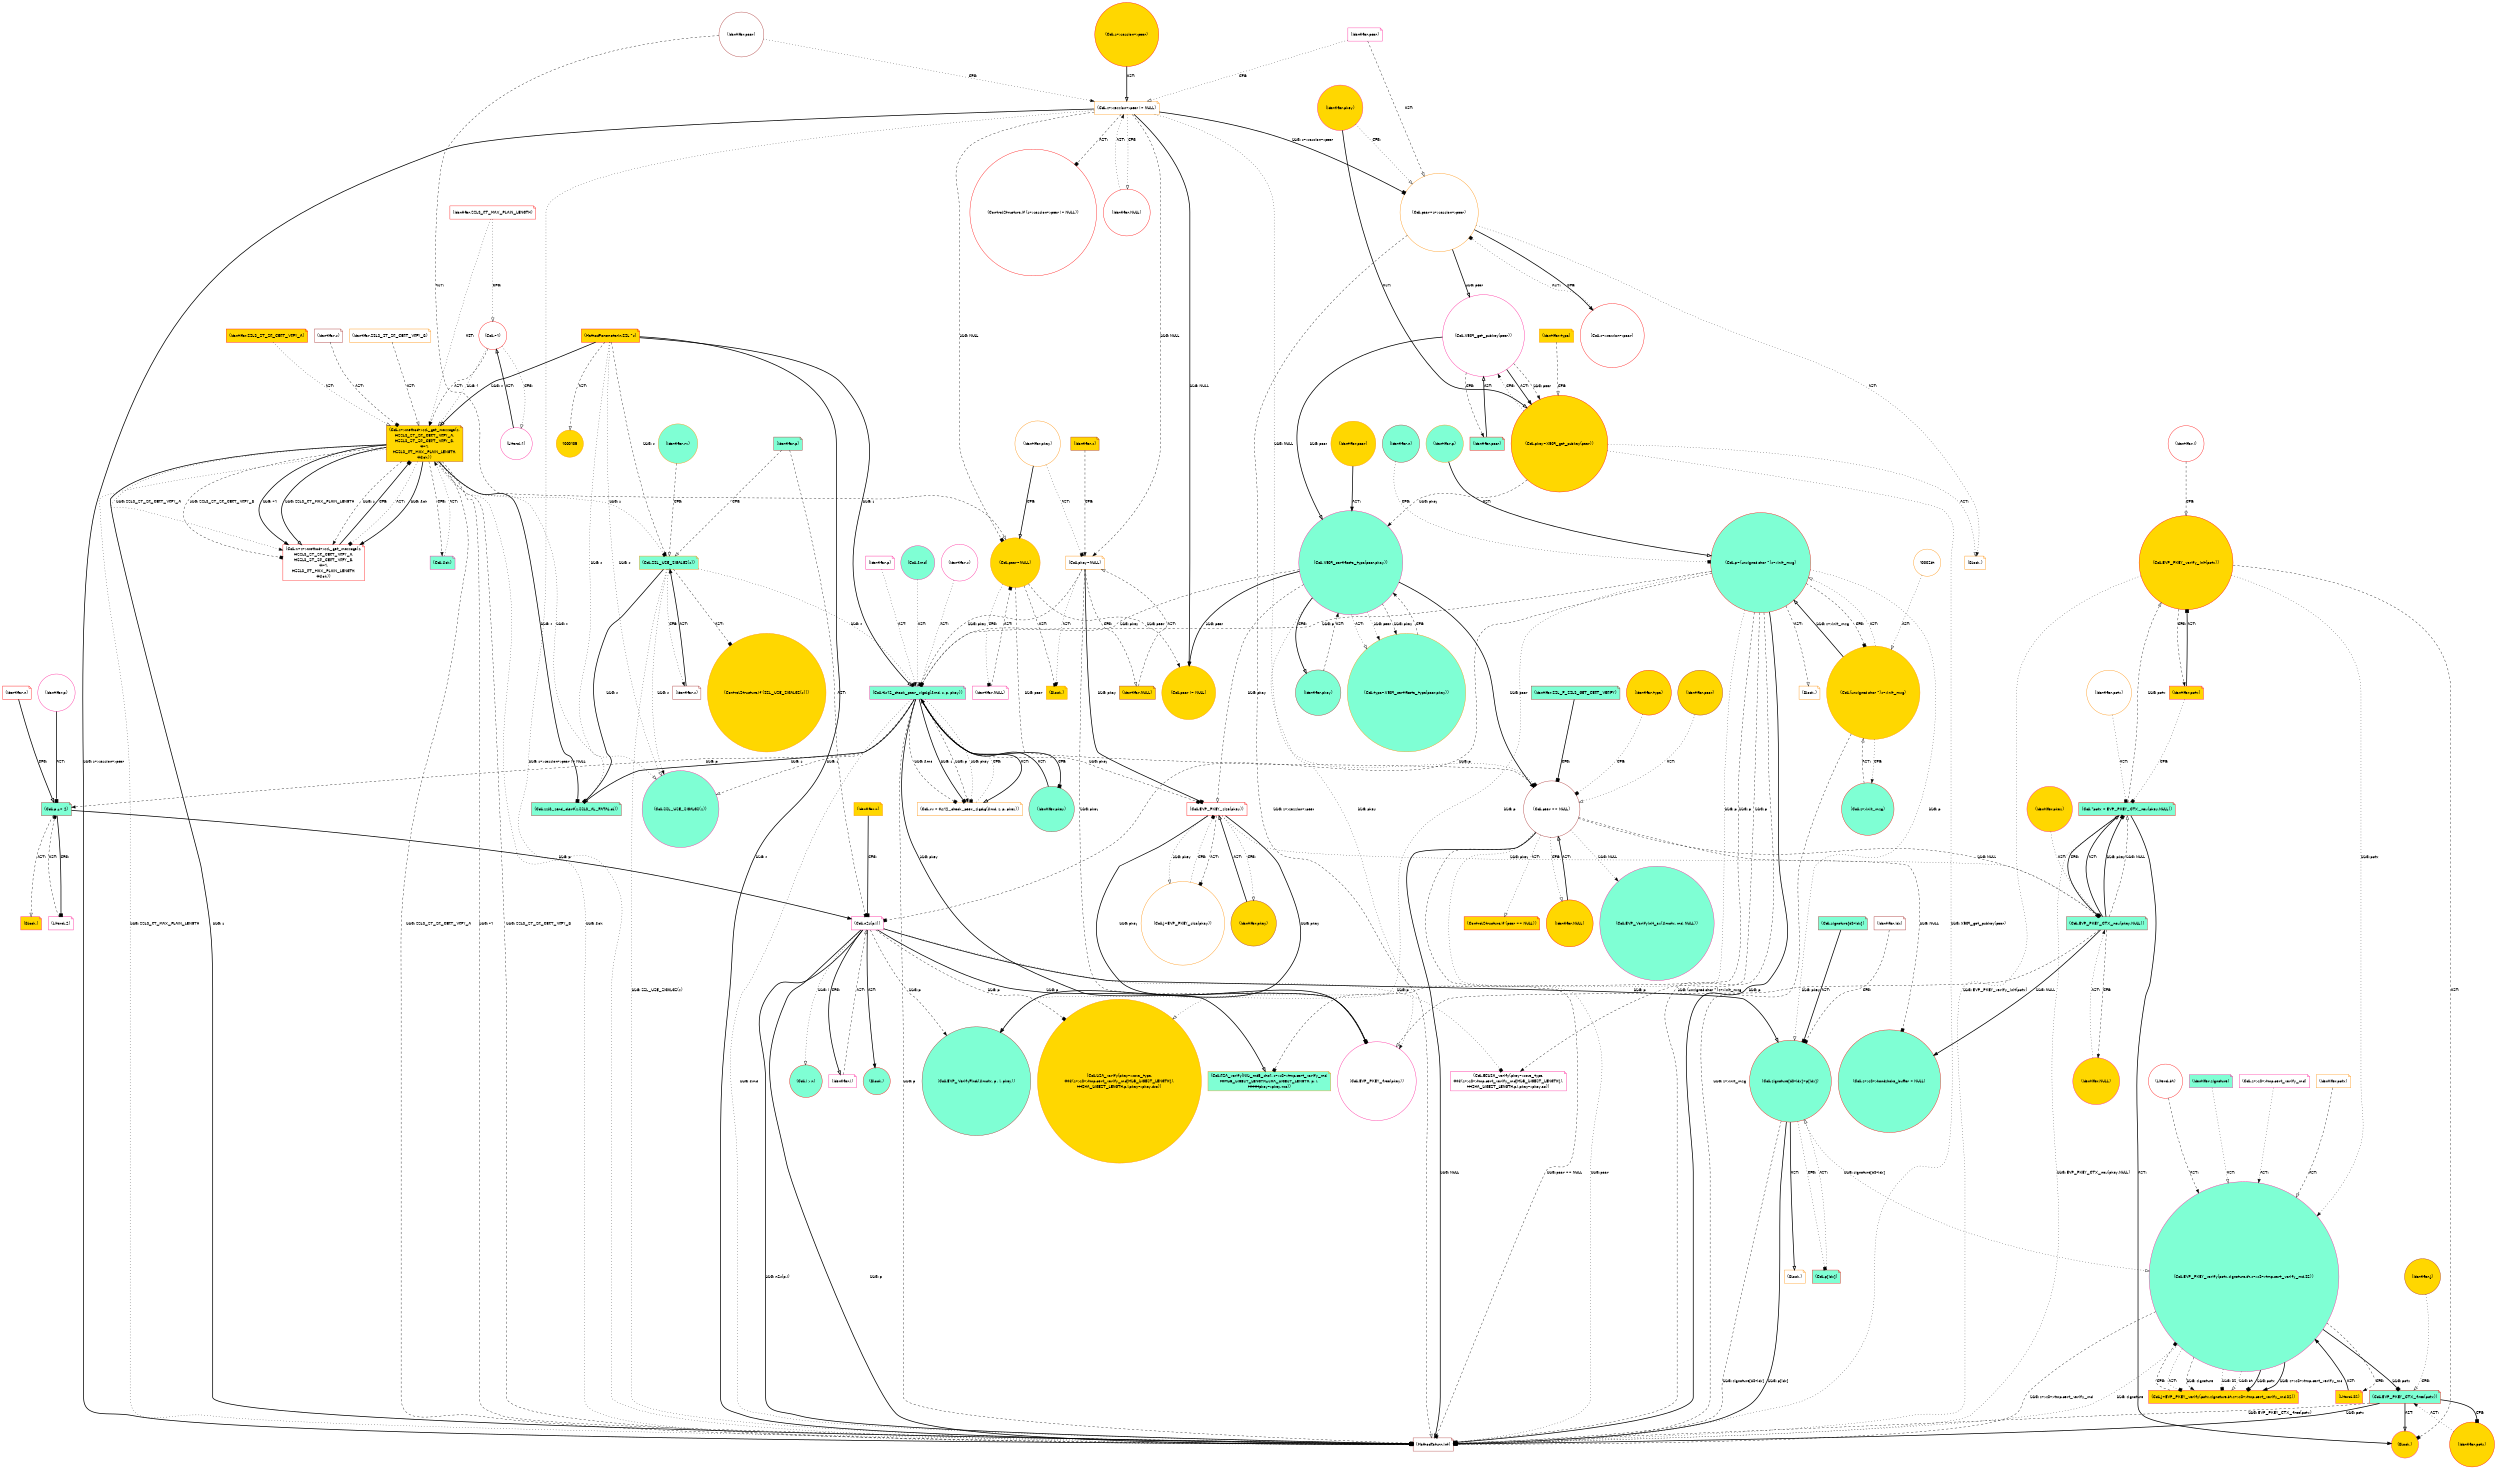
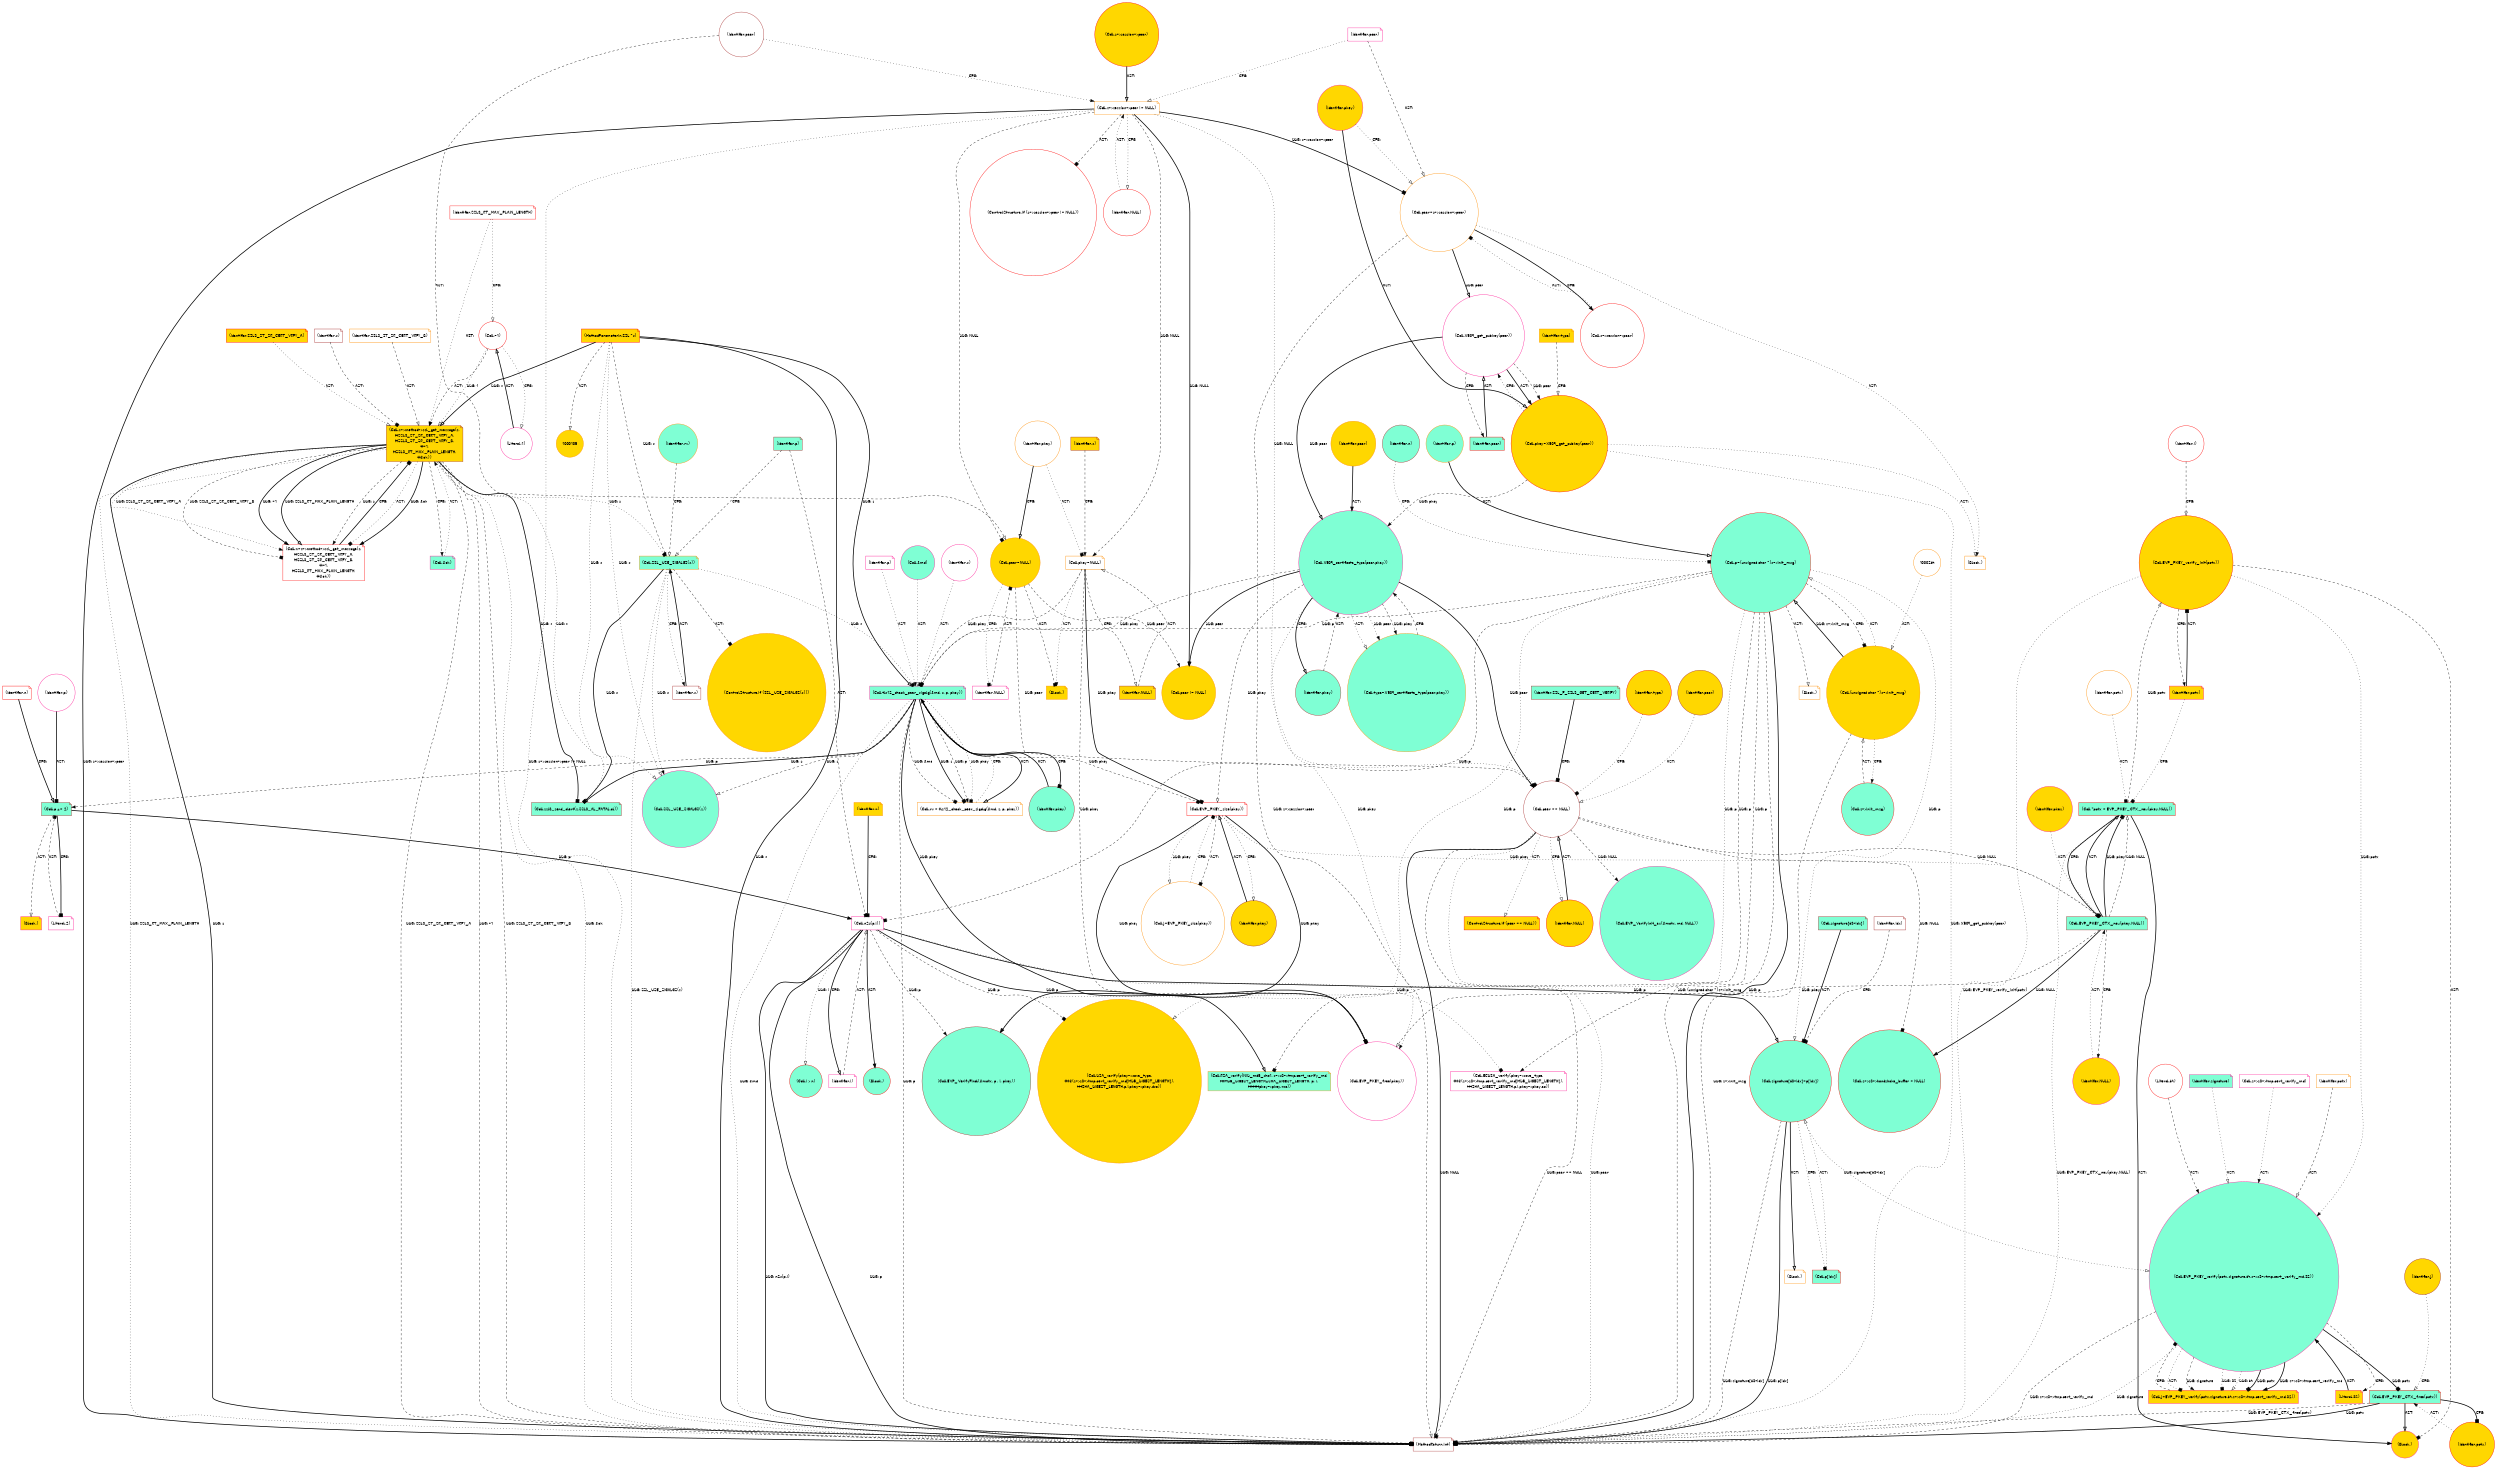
(1593, 854) -> (1593, 854)
